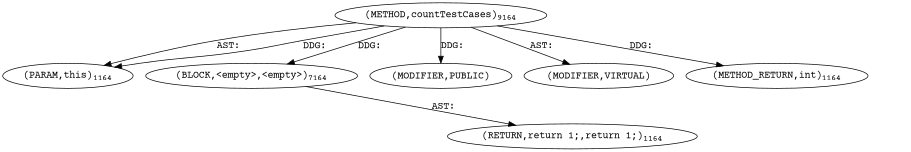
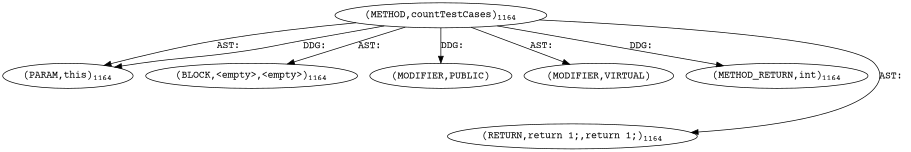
(507, 14) -> (507, 14)
(373, 46) -> (373, 46)
(318, 75) -> (318, 75)
(407, 105) -> (814, 44)
